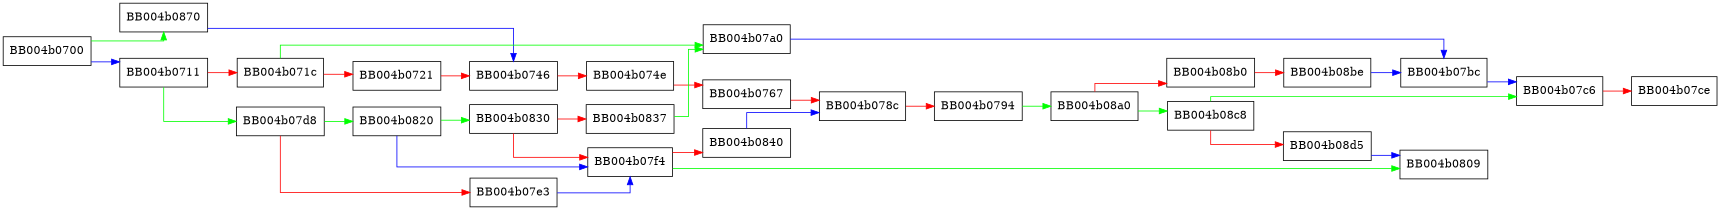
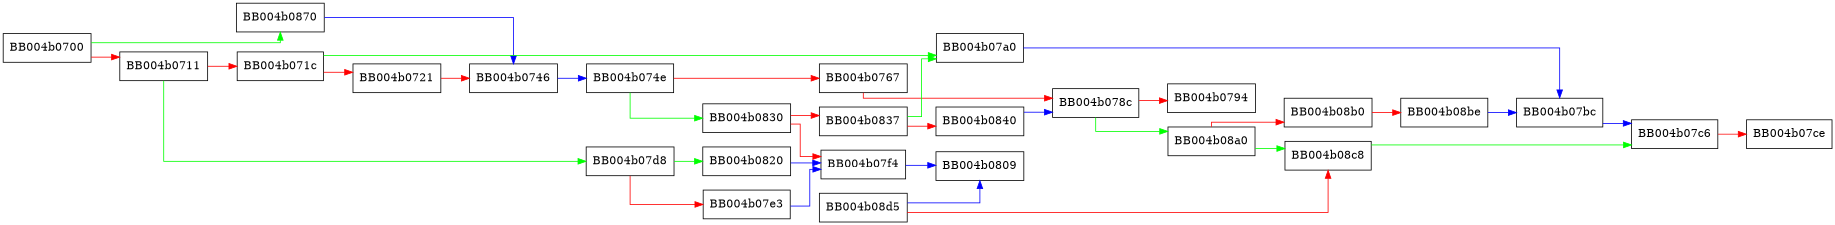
(101, 62) -> (101, 57)
(568, 76) -> (568, 78)
(1033, 106) -> (1121, 131)
(451, 120) -> (650, 118)
(1236, 145) -> (1135, 212)
(684, 153) -> (918, 126)
(1032, 169) -> (917, 165)
